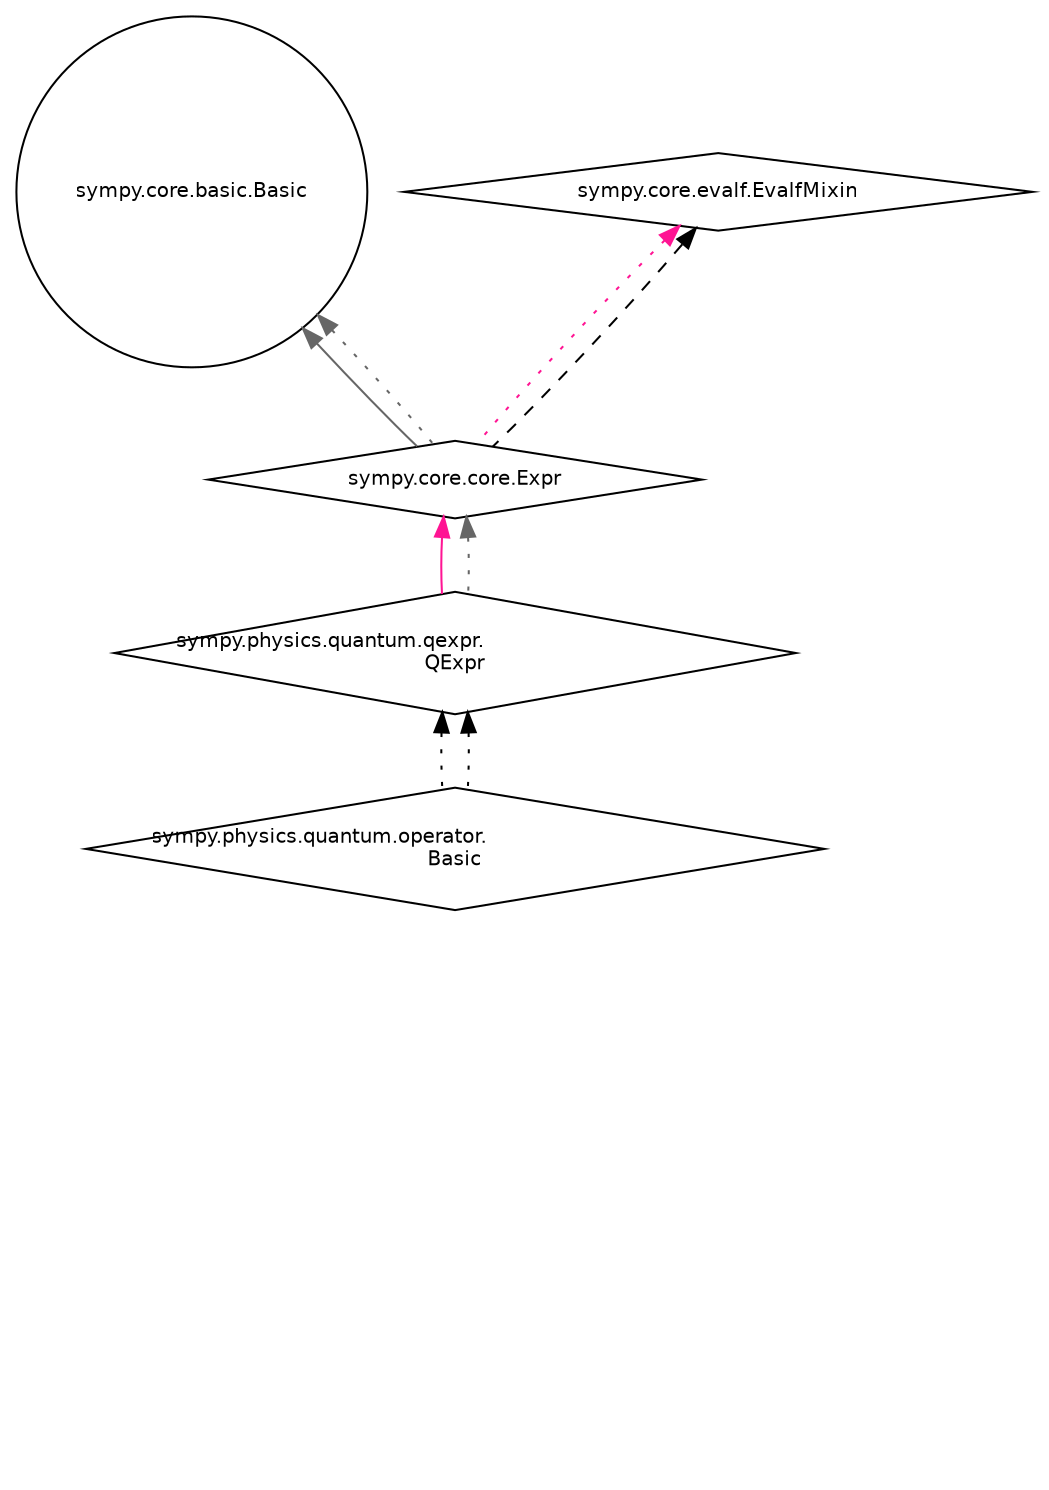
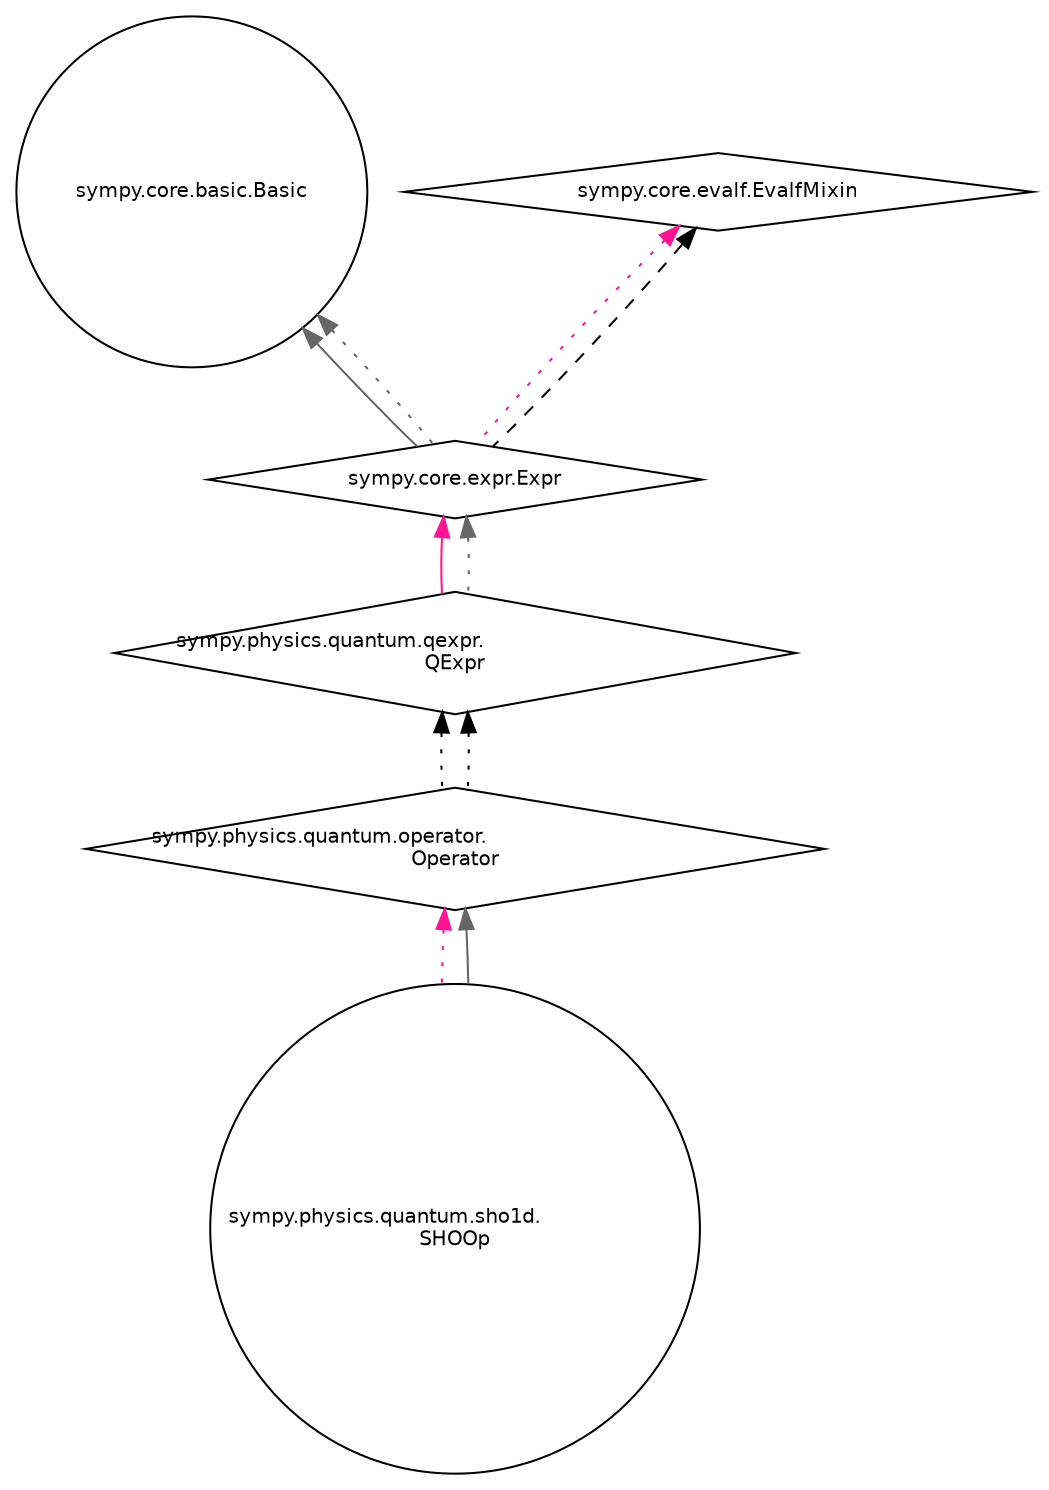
(455, 480) -> (455, 480)
(455, 849) -> (455, 849)
none -> (455, 1229)
